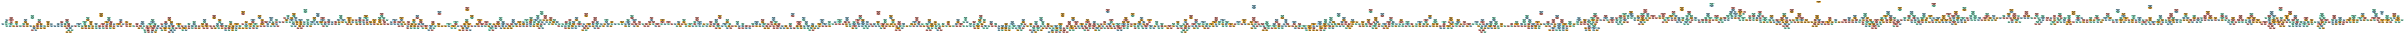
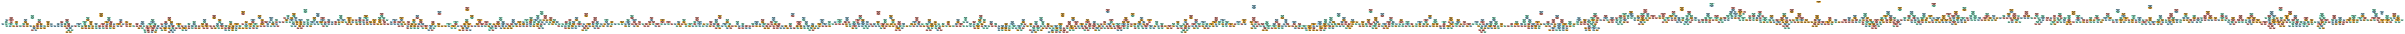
(1249, 24) -> none
